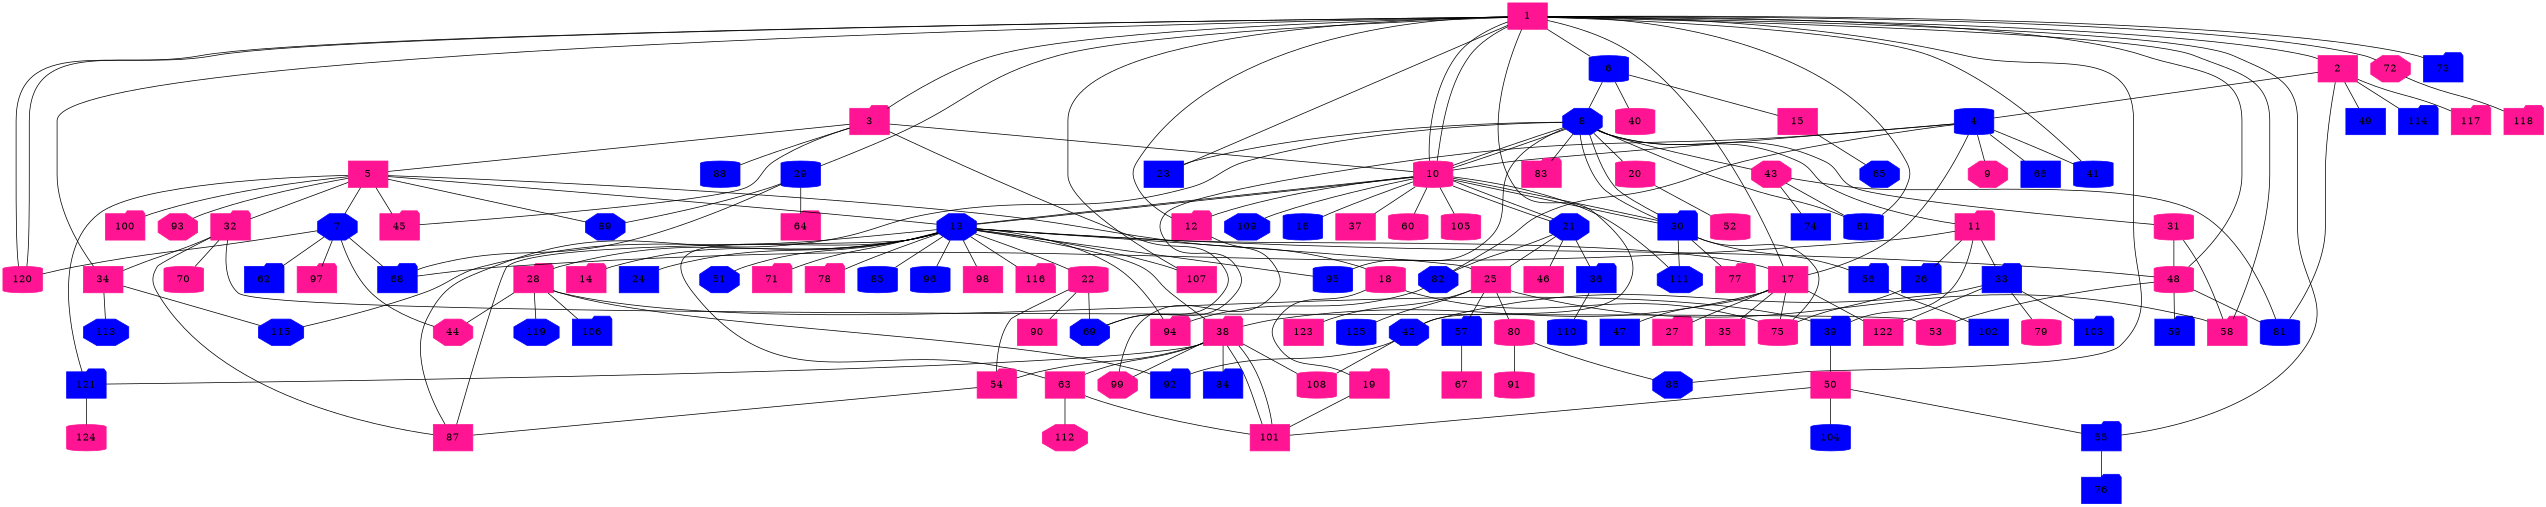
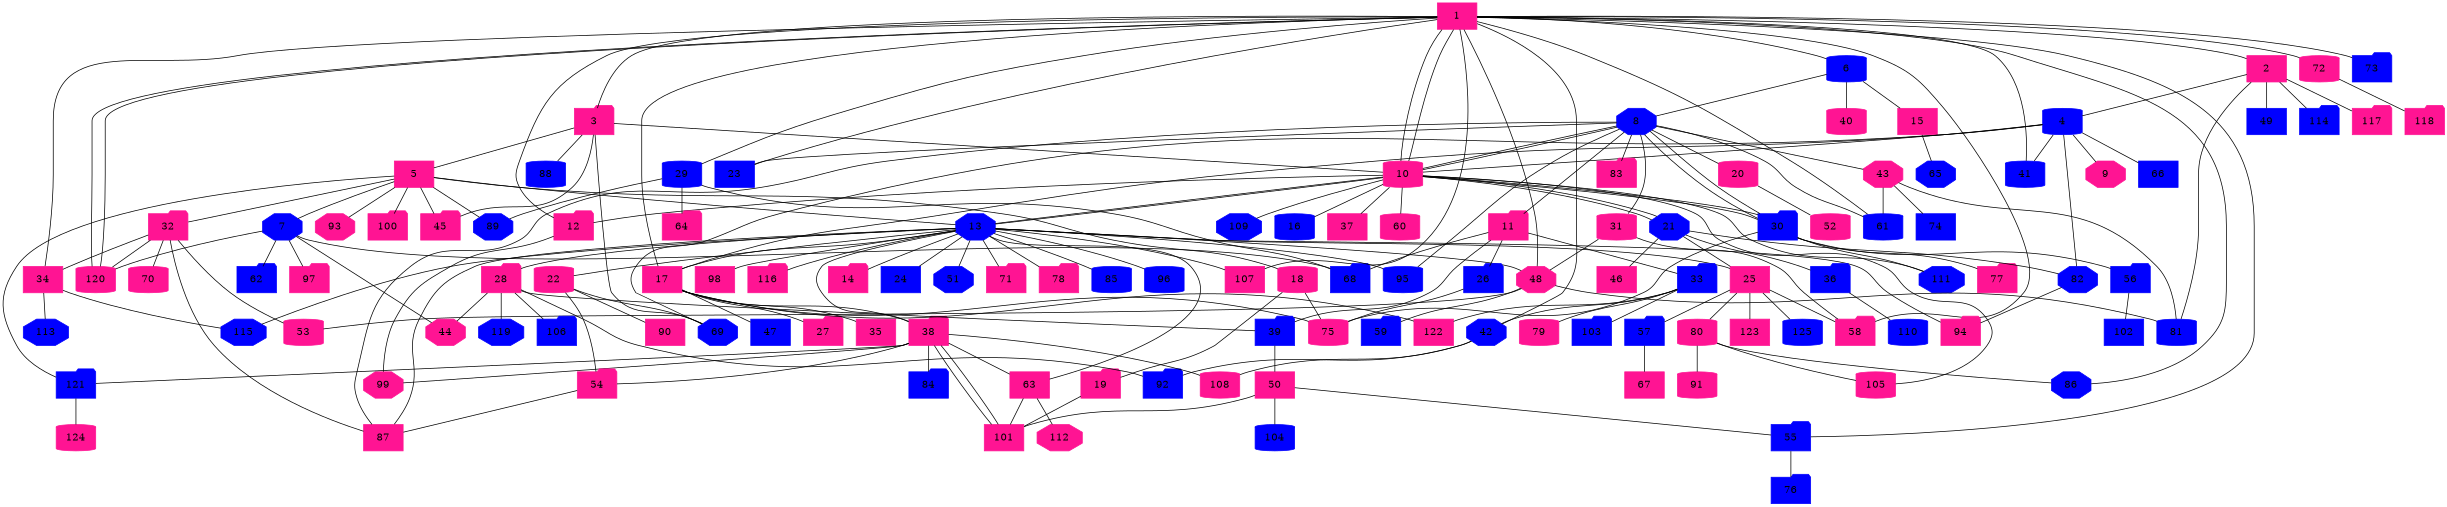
(2391, 69) -> (2319, 69)
none -> (131, 254)
(2174, 280) -> (1536, 280)
none -> (1786, 364)
